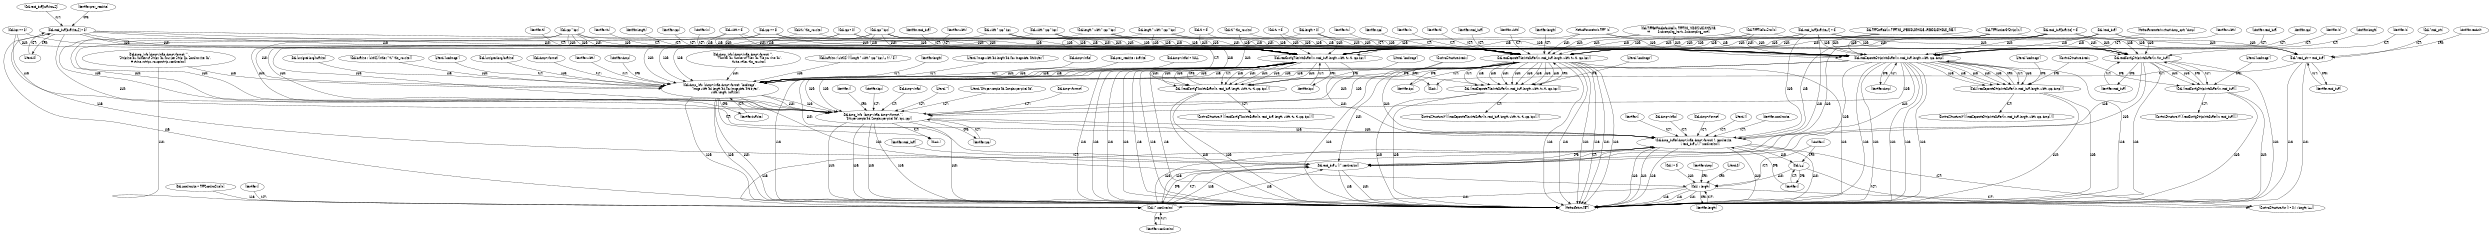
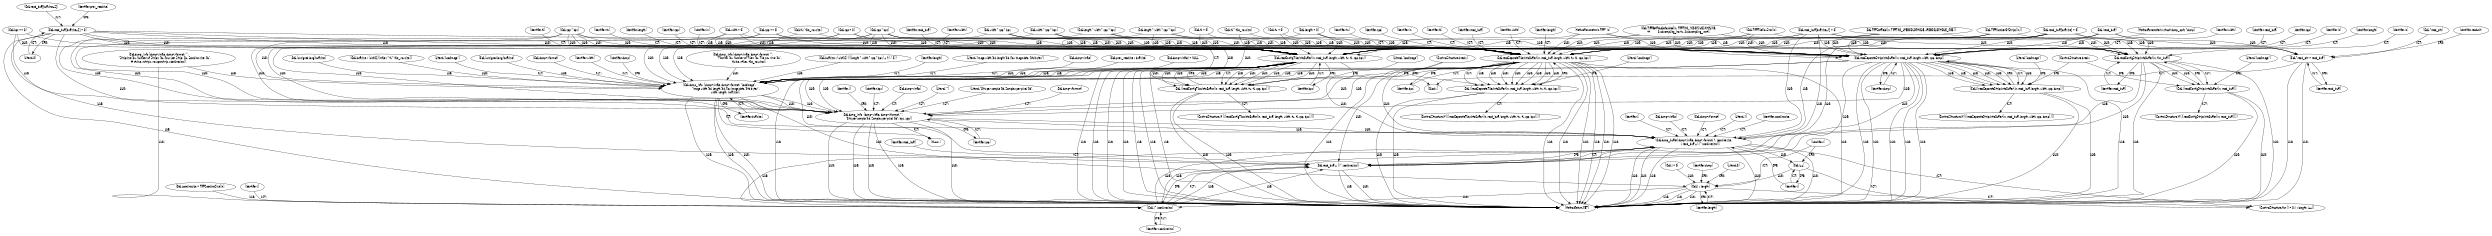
(626, 149) -> (623, 149)
